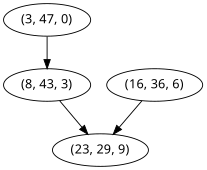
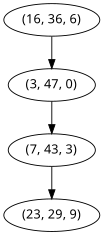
(47, 85) -> (52, 150)
(131, 114) -> (52, 48)
